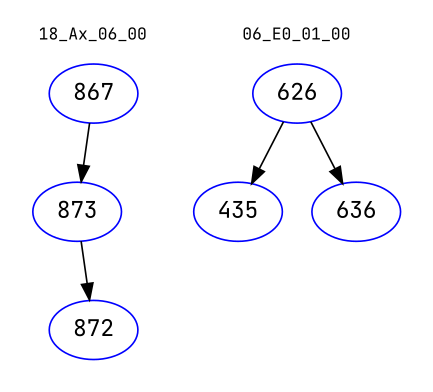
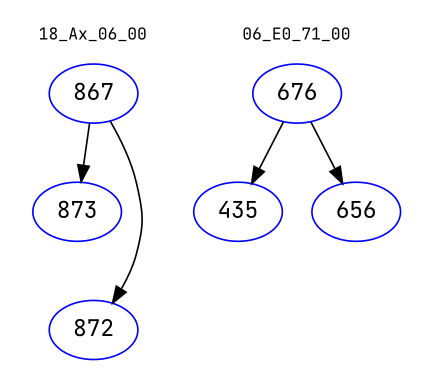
(297, 35) -> (297, 35)
(297, 94) -> (297, 94)
(356, 212) -> (356, 212)
(84, 262) -> (141, 204)
